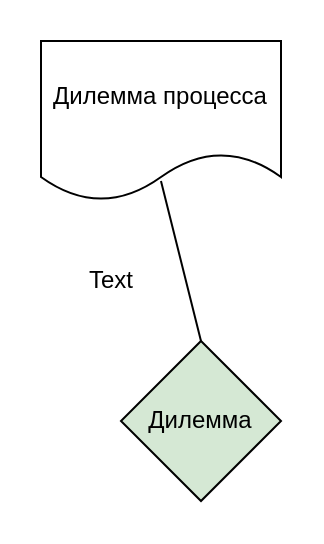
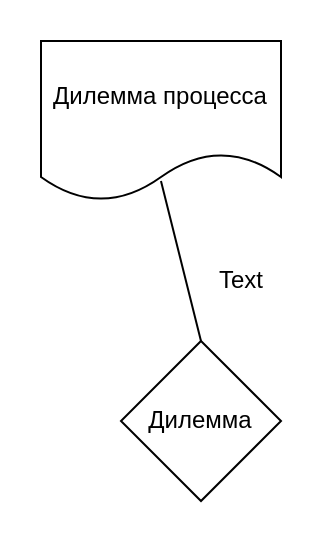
(111, 281) -> (241, 281)
(201, 421) -> (201, 421)
